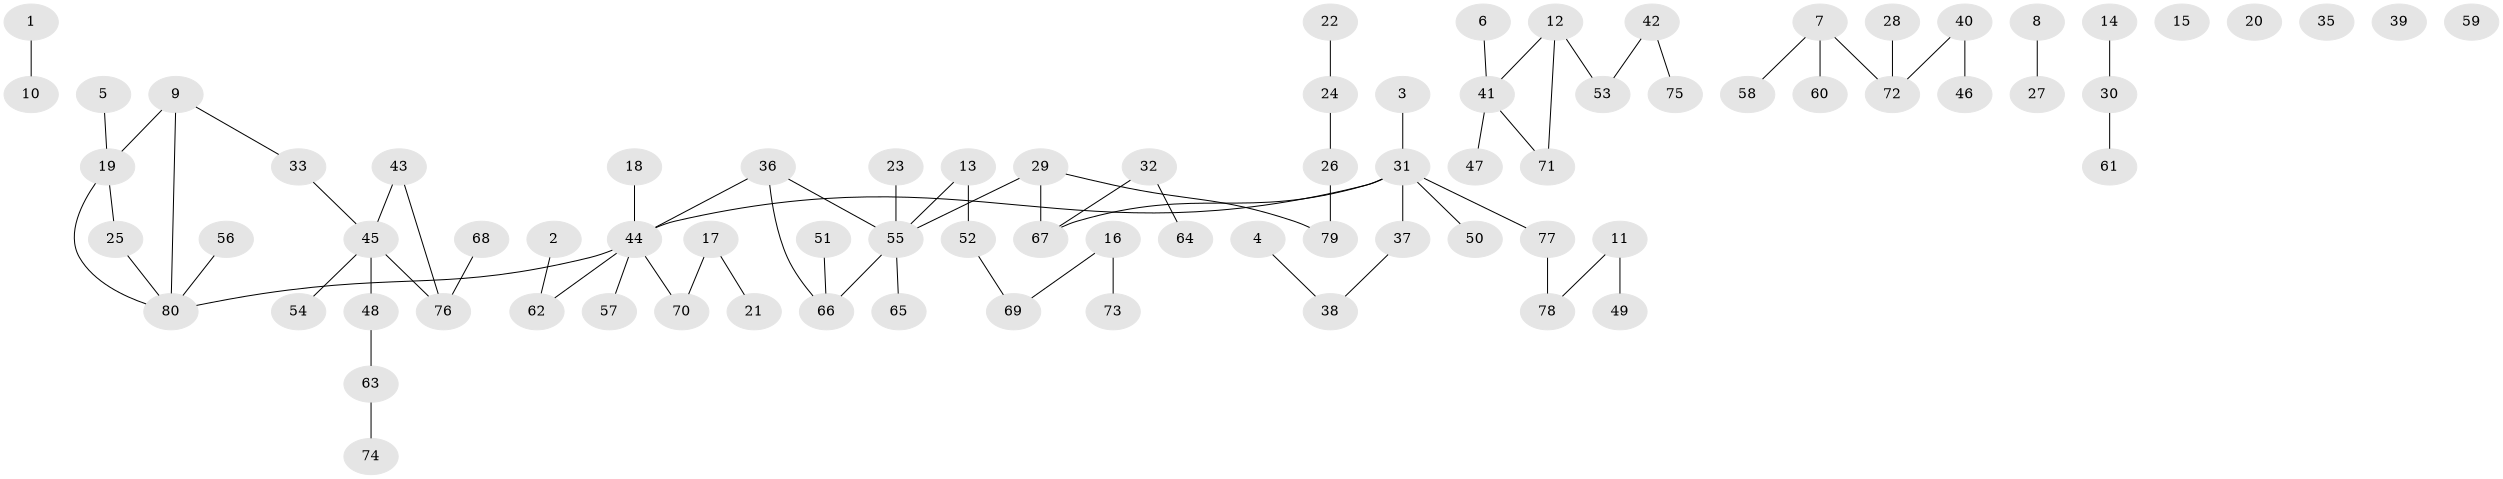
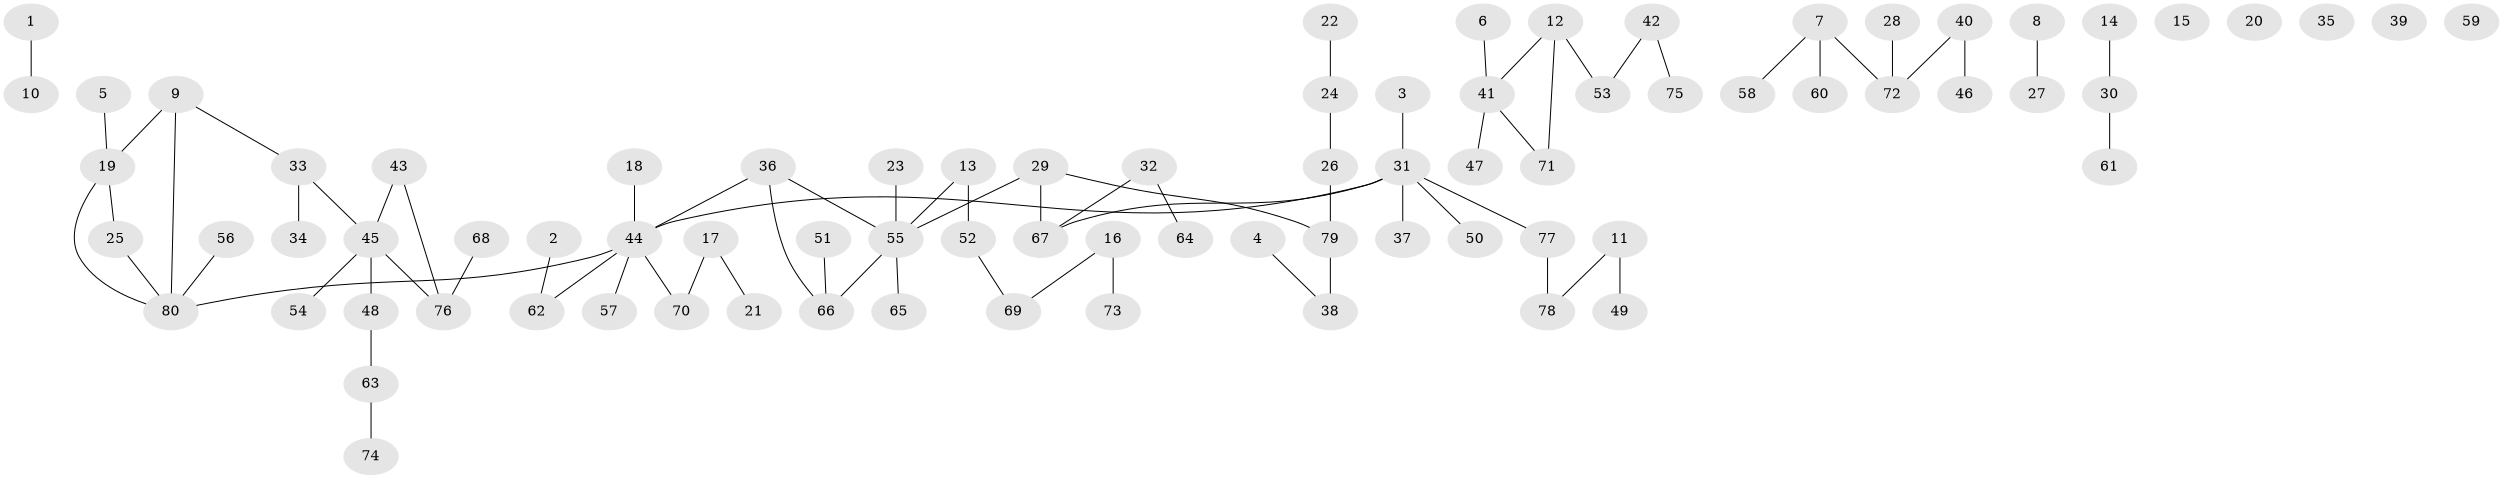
none -> (299, 239)
(1367, 275) -> (1330, 276)
